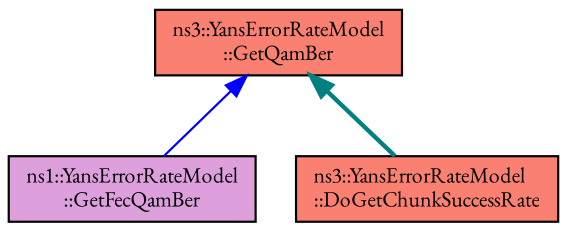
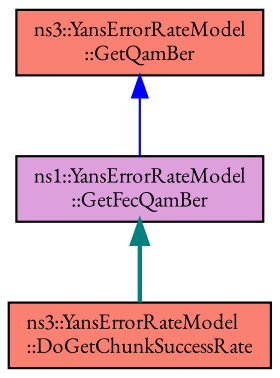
(361, 124) -> (140, 273)
